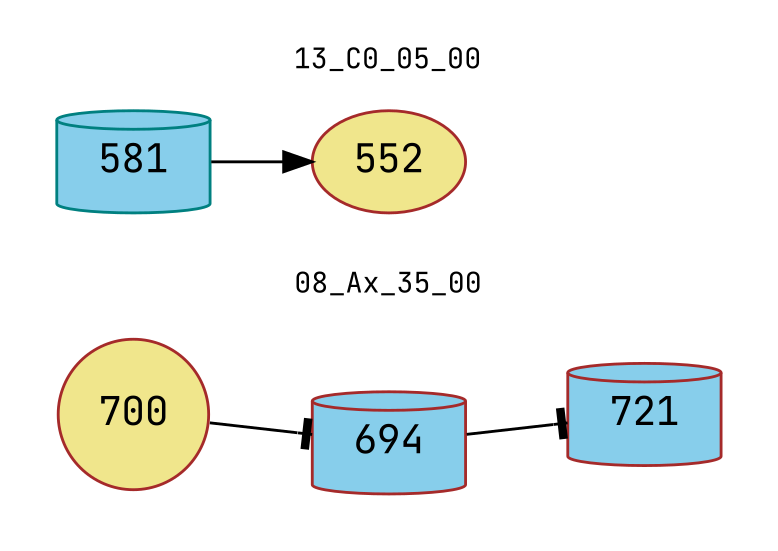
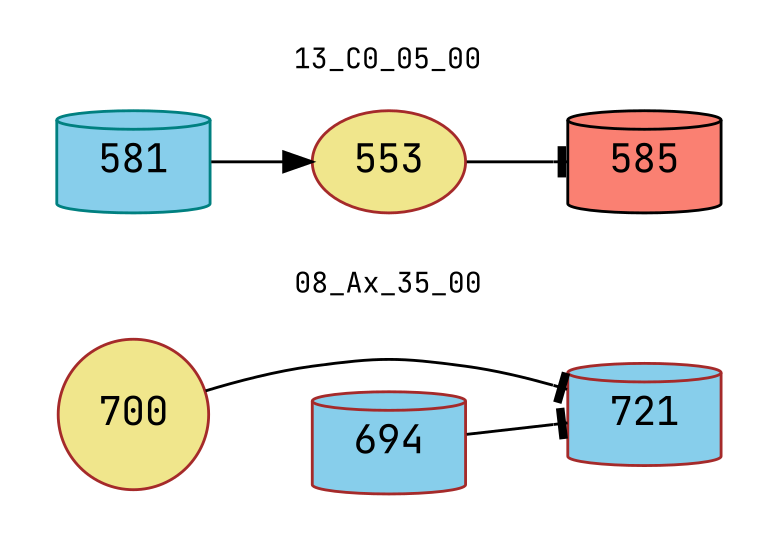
(389, 162) -> (389, 162)
none -> (644, 162)
(254, 428) -> (379, 360)
